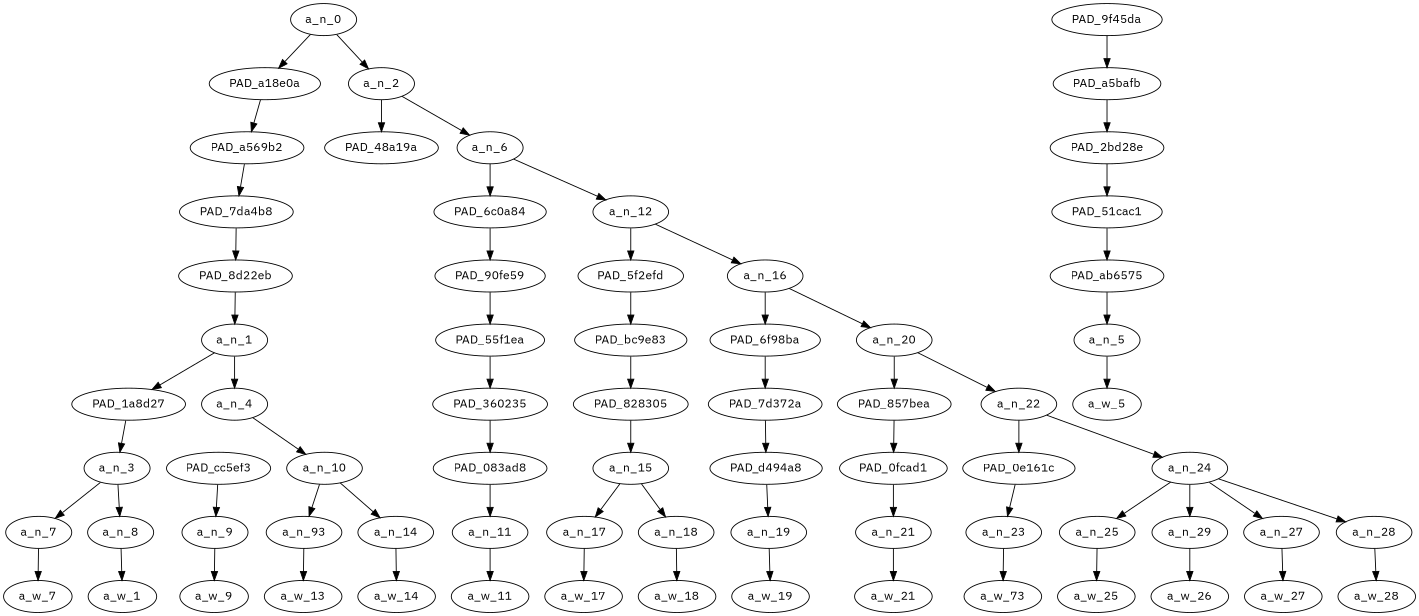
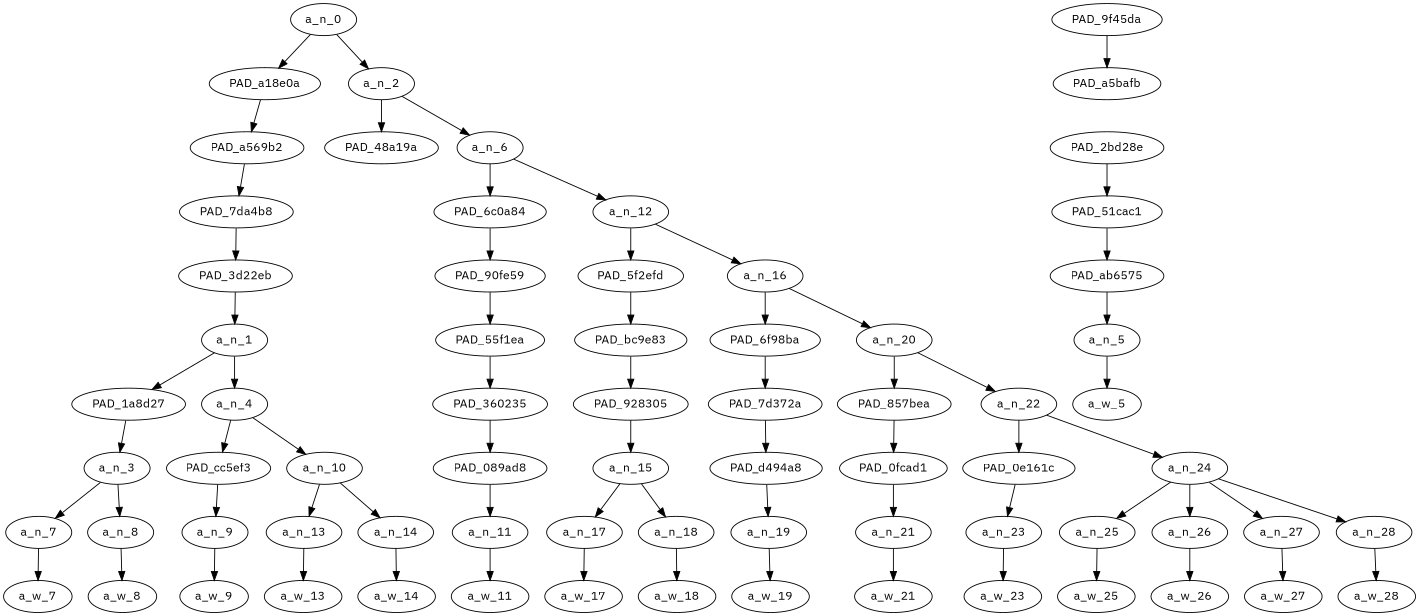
(1107, 111) -> none
(235, 276) -> (235, 276)
(631, 404) -> (631, 404)
none -> (228, 432)
(490, 468) -> (490, 468)
(304, 532) -> (304, 532)
(1190, 532) -> (1190, 532)
(122, 596) -> (122, 596)
(1003, 596) -> (1003, 596)
